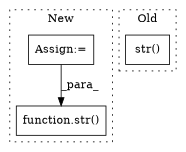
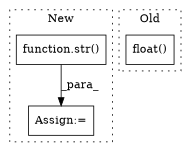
(148, 50) -> (150, 50)
(61, 81) -> (61, 81)
